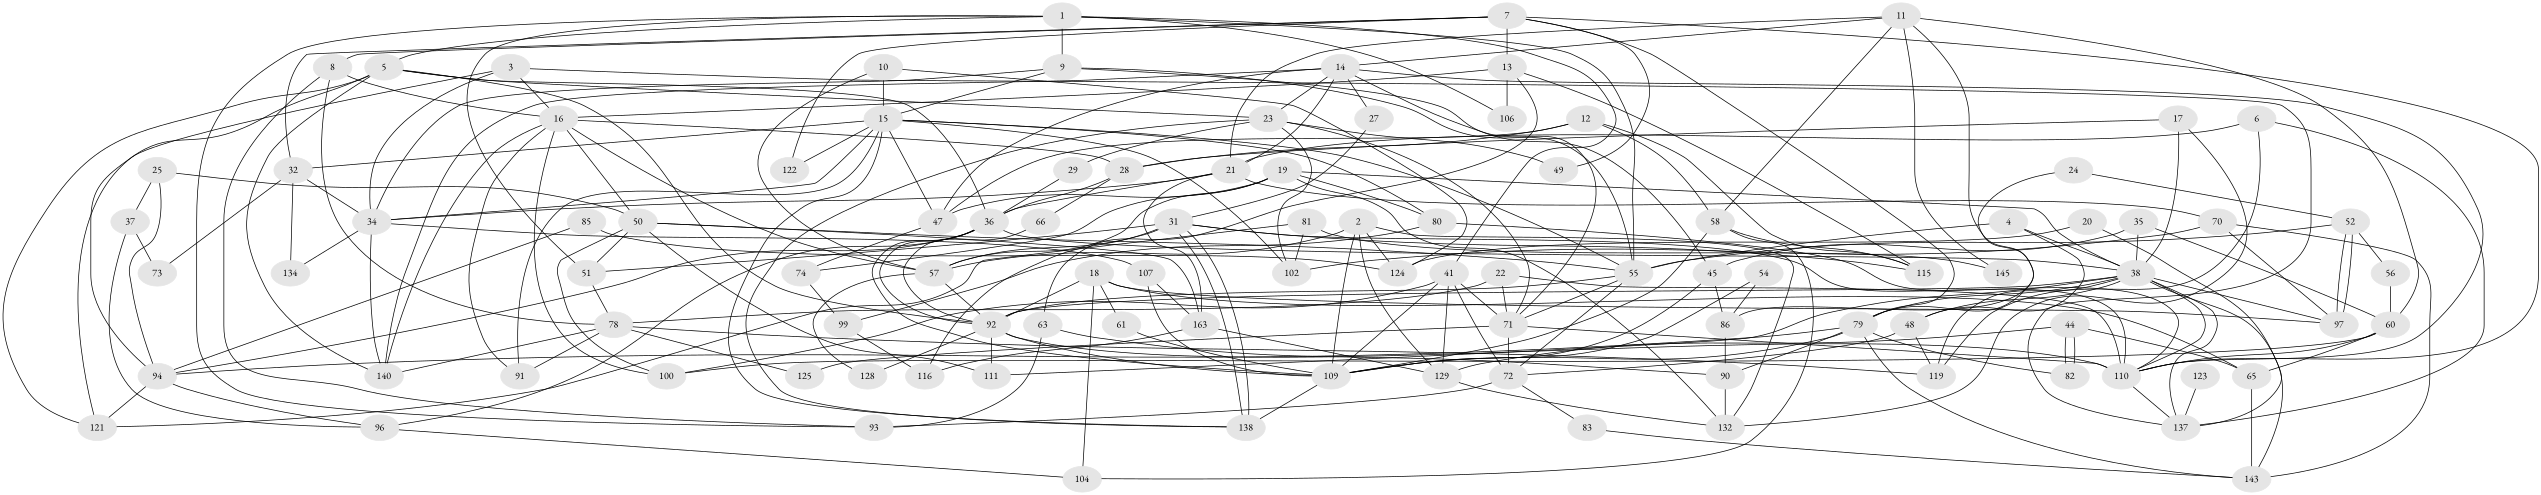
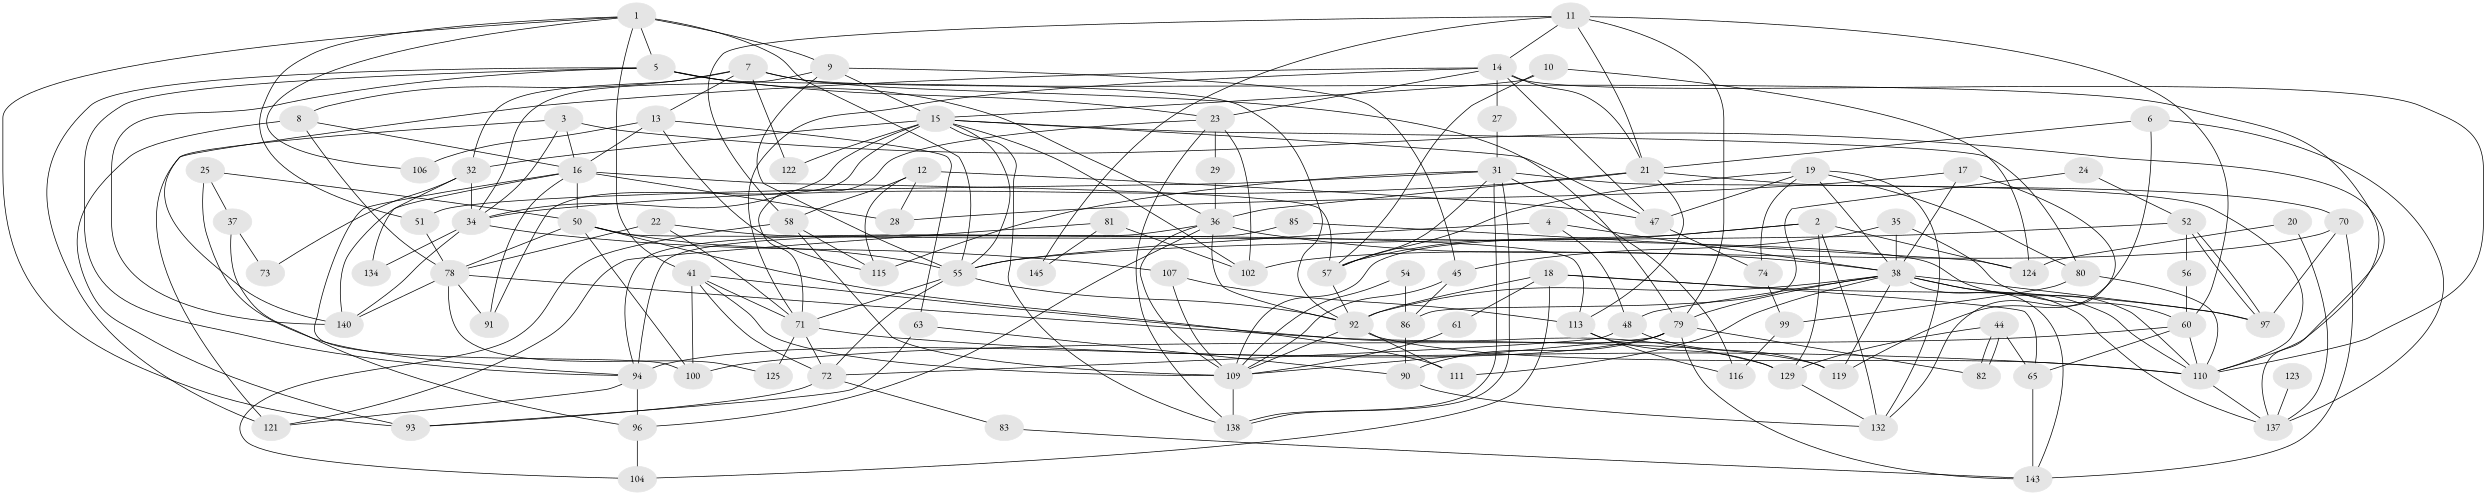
(1559, 170) -> none
(1057, 196) -> none
(1041, 222) -> none
(612, 247) -> (514, 248)
(1200, 325) -> (1576, 325)
(868, 376) -> none
